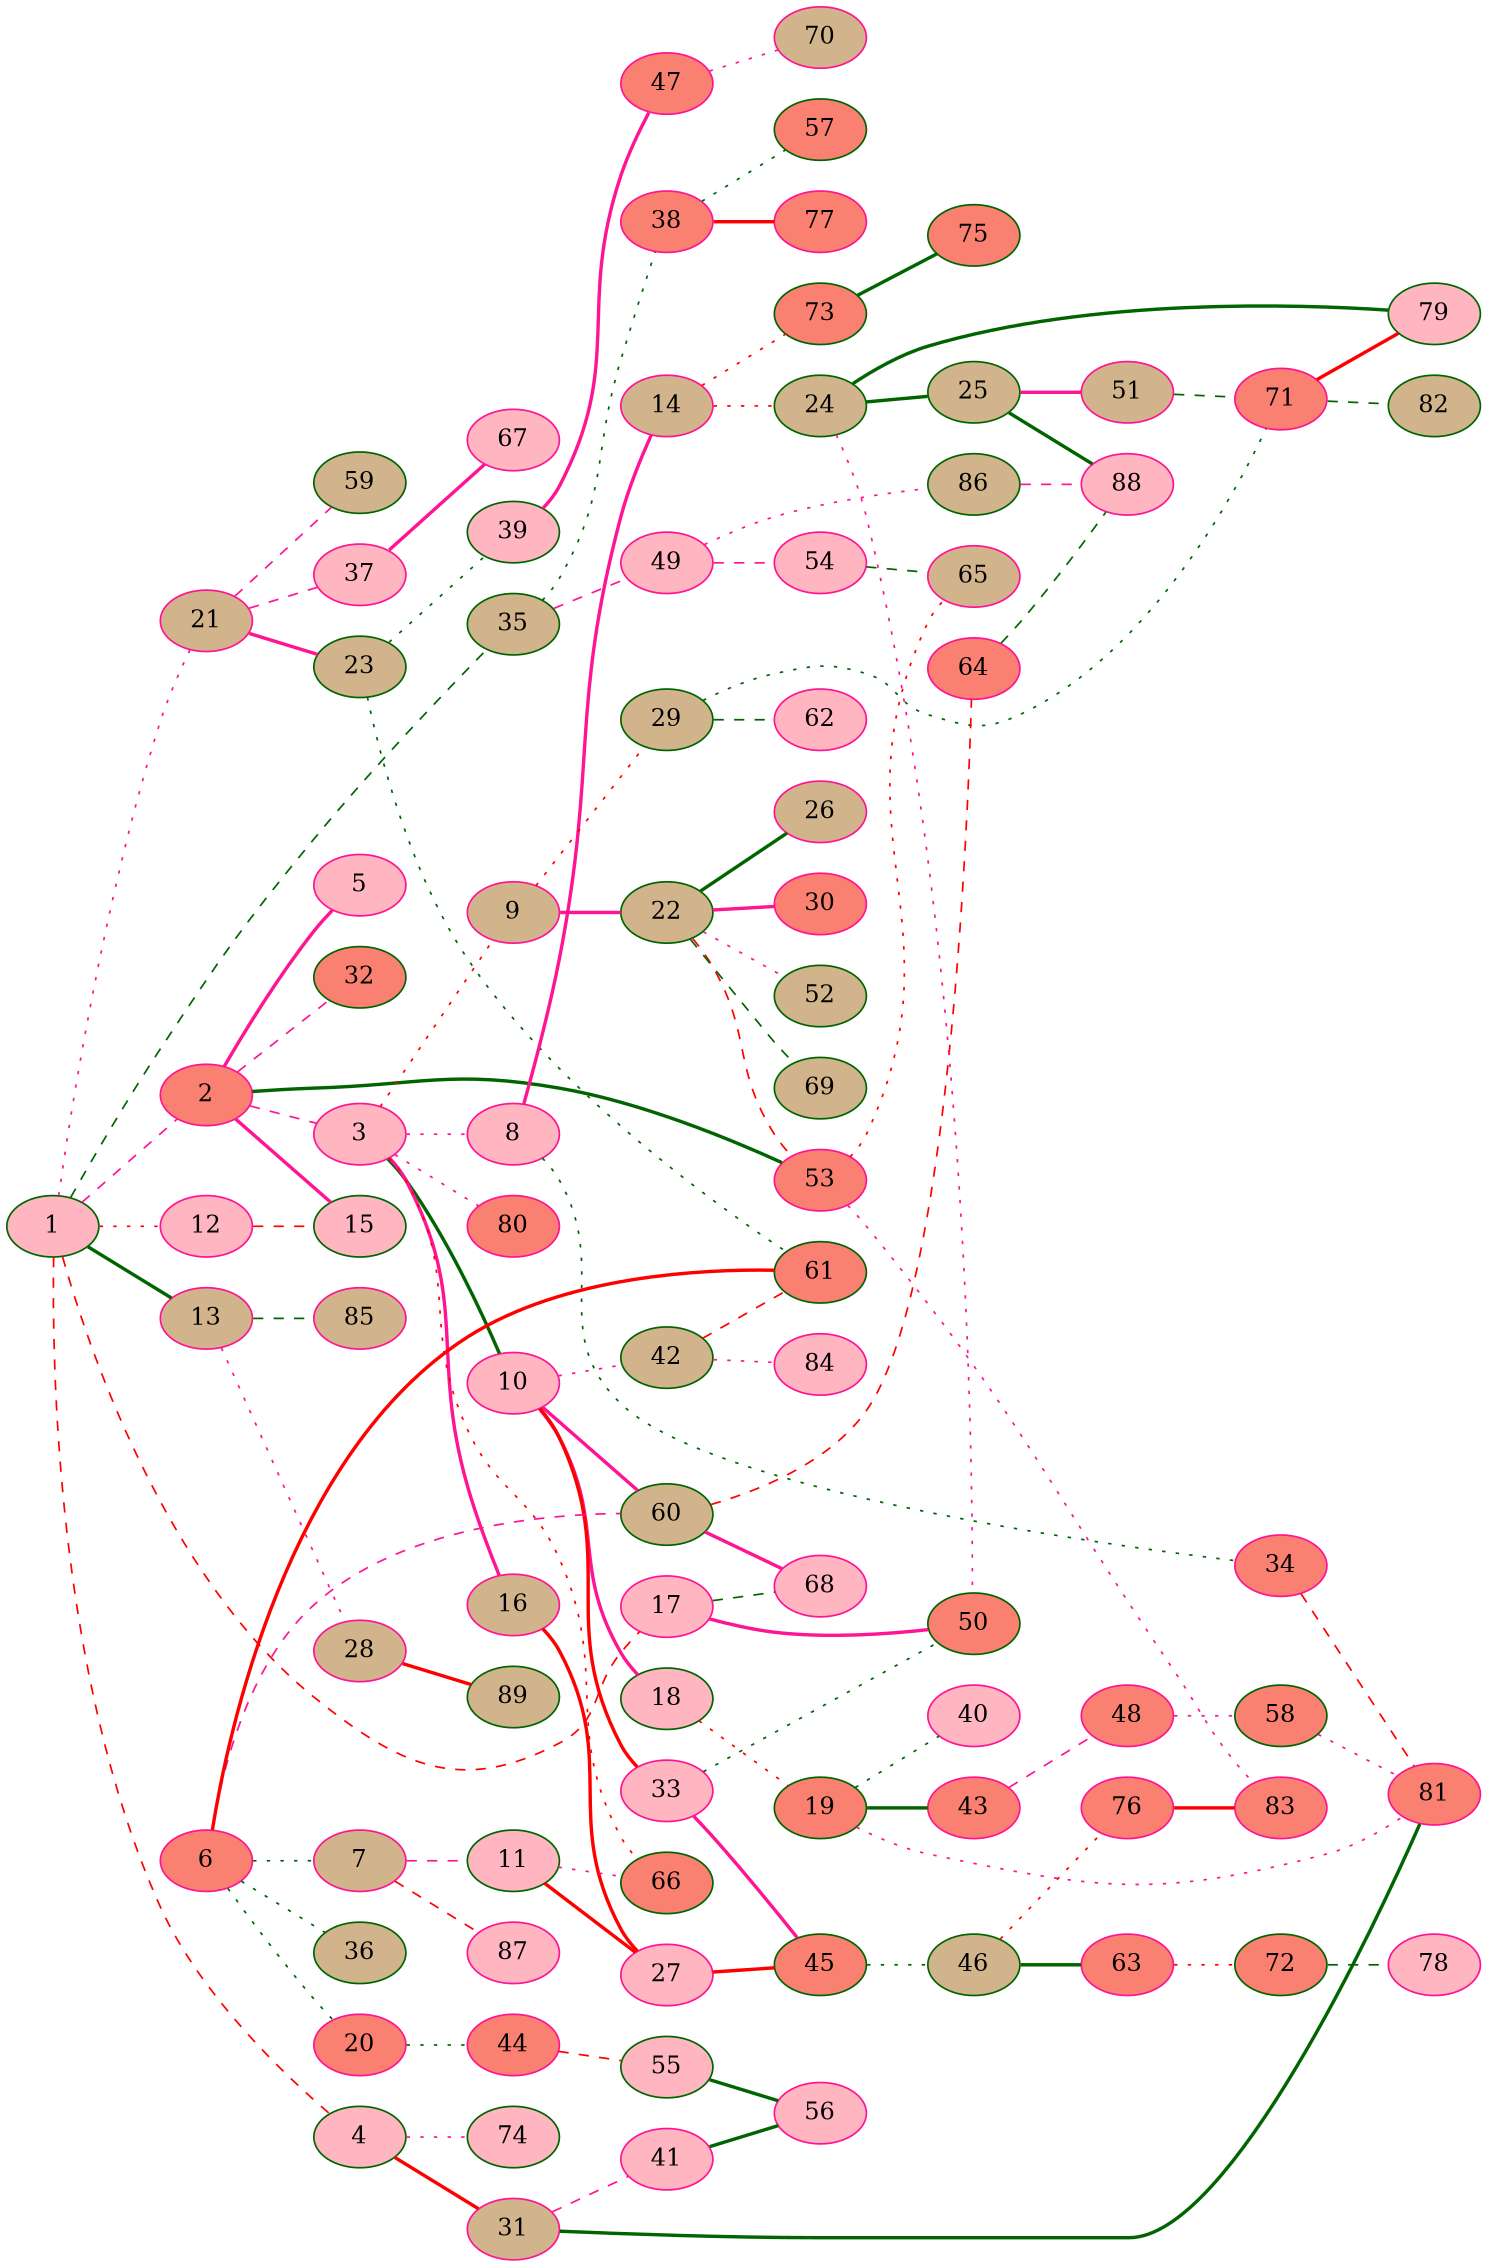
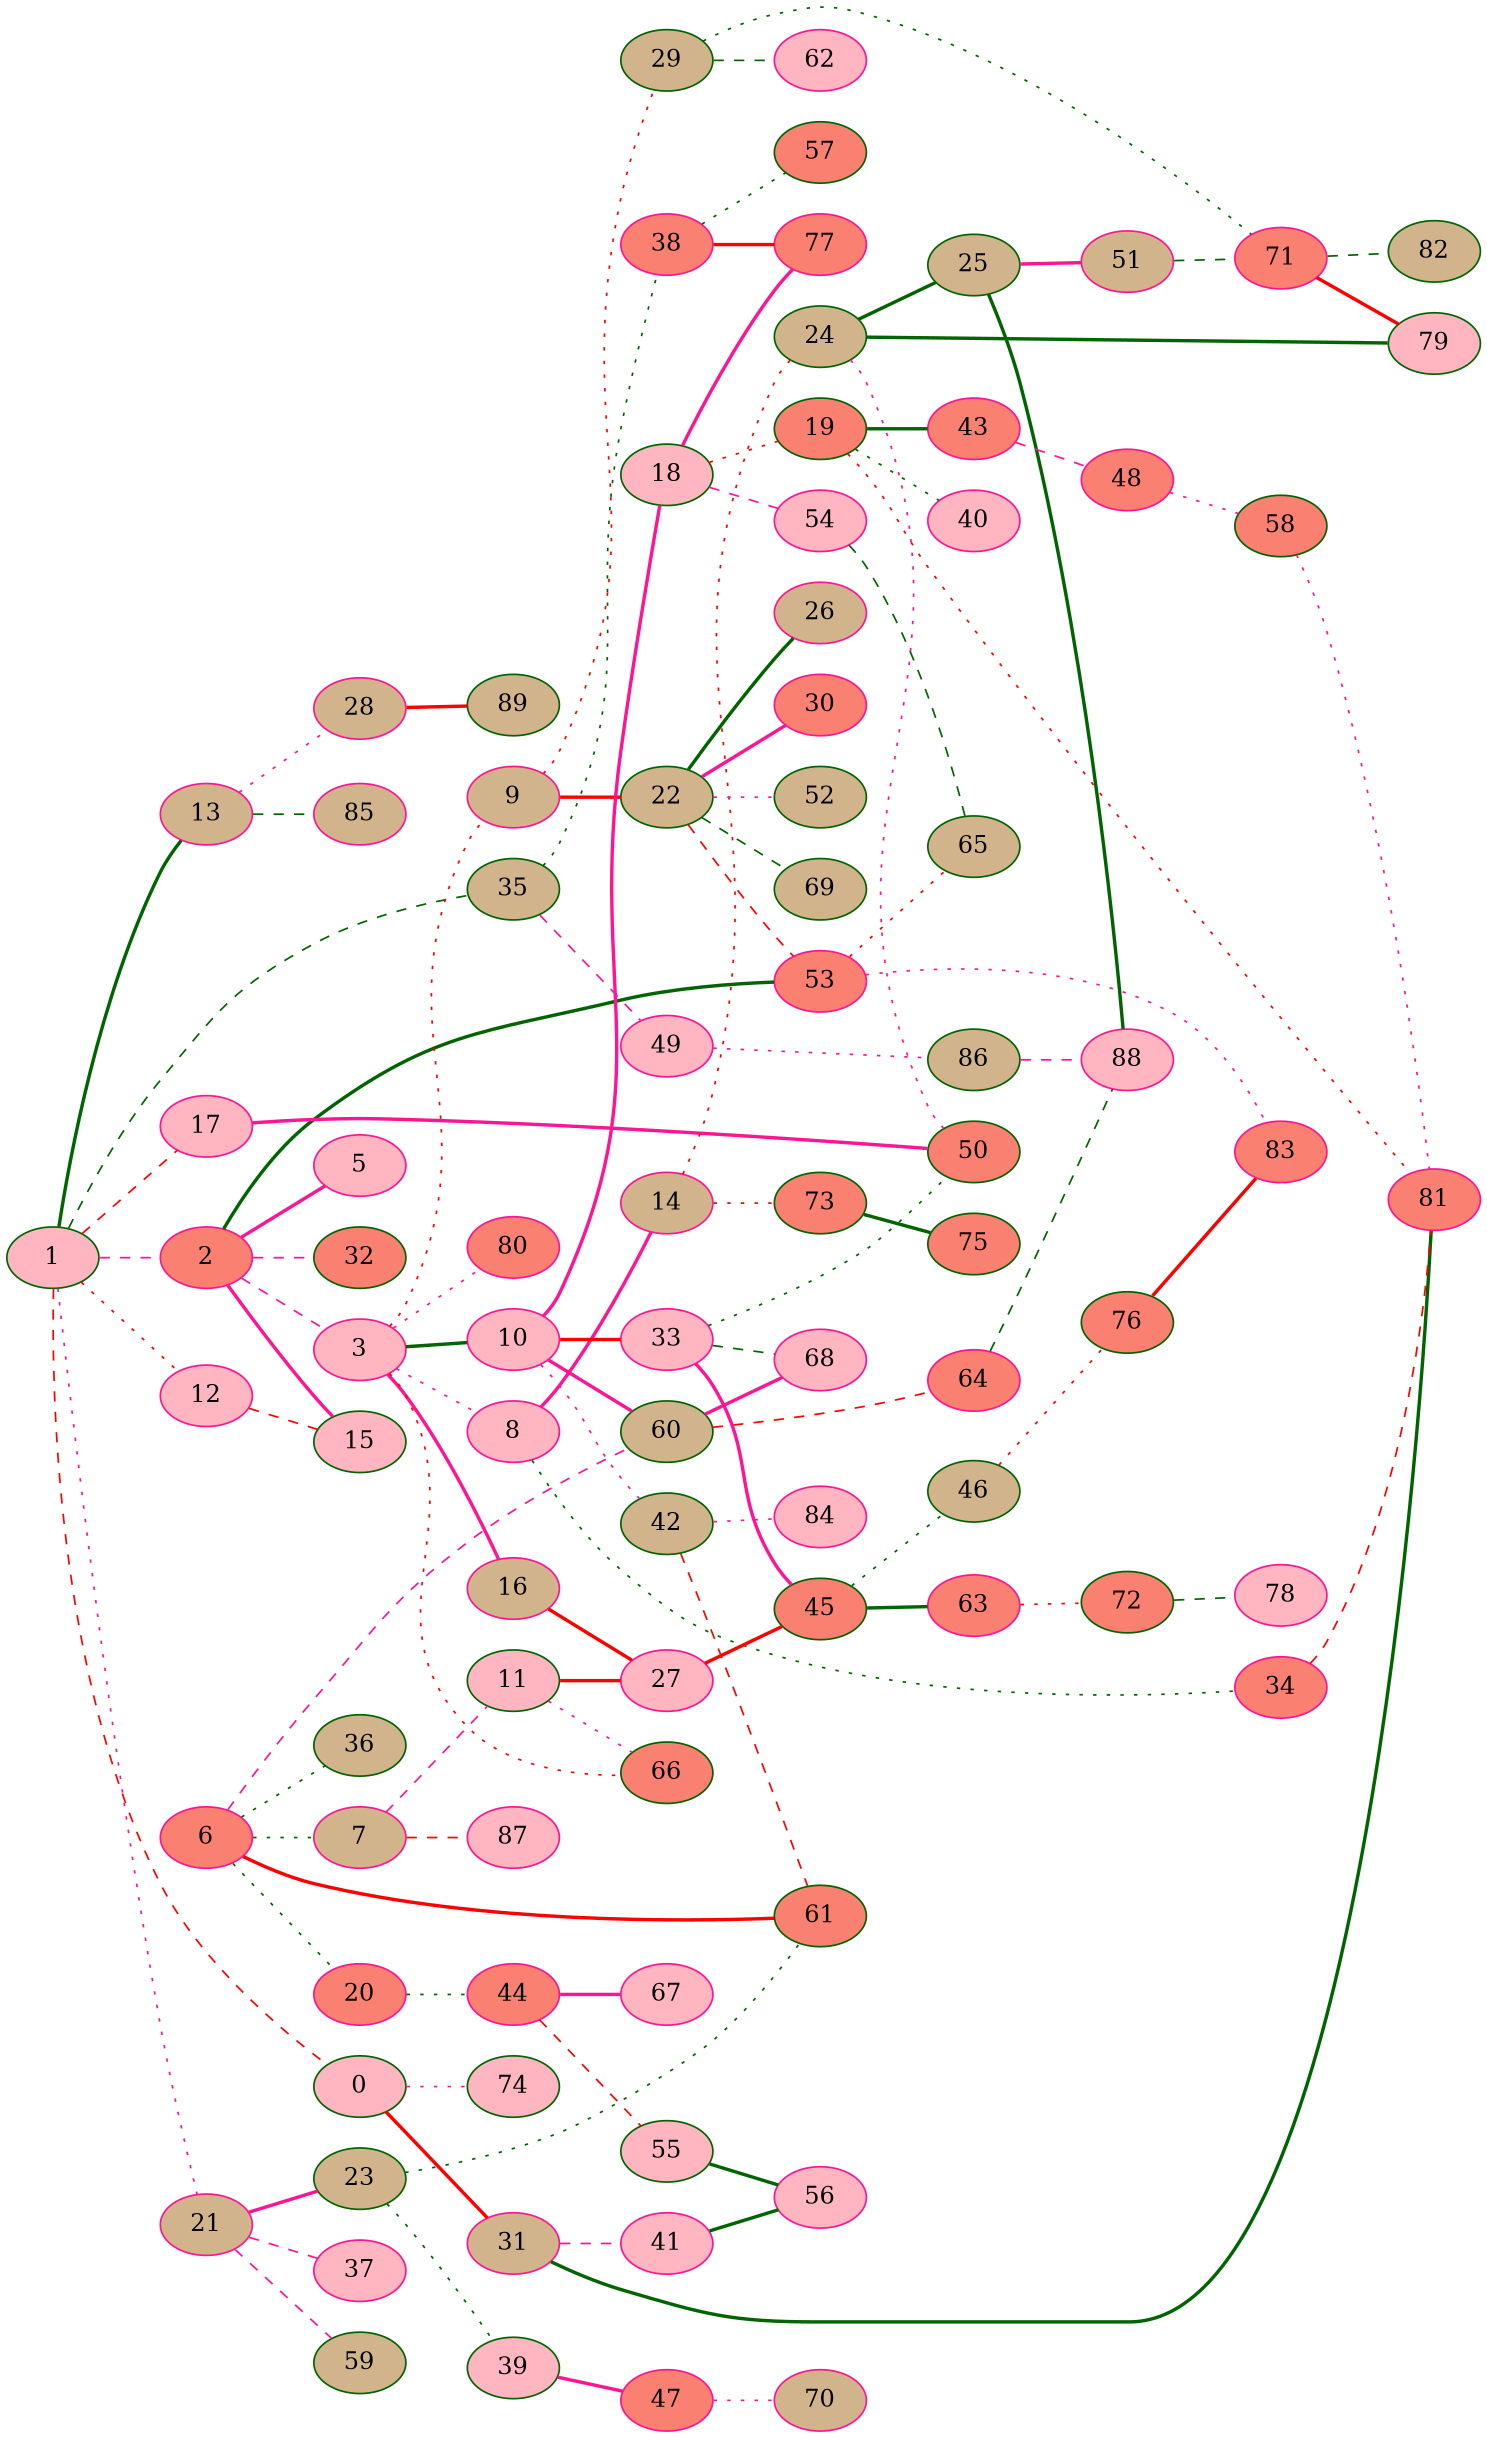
none -> (732, 354)
(437, 507) -> (590, 1994)
(744, 563) -> (746, 498)
(974, 576) -> (974, 847)
(590, 912) -> (590, 797)
(744, 1596) -> (744, 1350)
(1127, 1808) -> (1127, 1322)
(1132, 1884) -> (1121, 820)
(1051, 1965) -> (897, 1607)
(360, 2137) -> (360, 2087)
